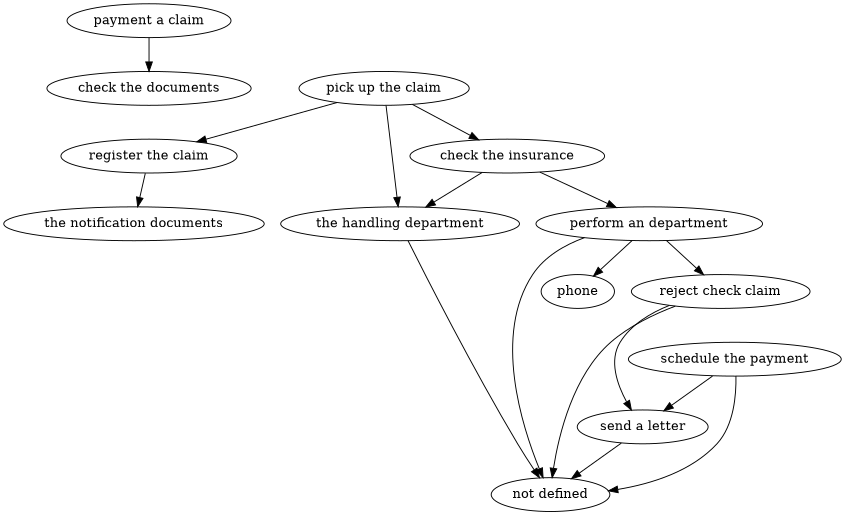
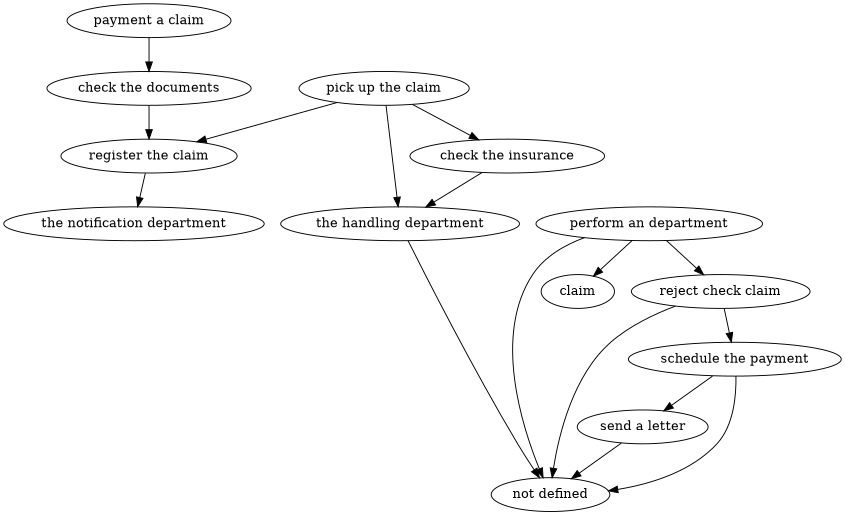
none -> (149, 118)
(574, 188) -> none
(134, 224) -> (134, 224)
(578, 291) -> (578, 291)
(620, 342) -> (727, 321)
